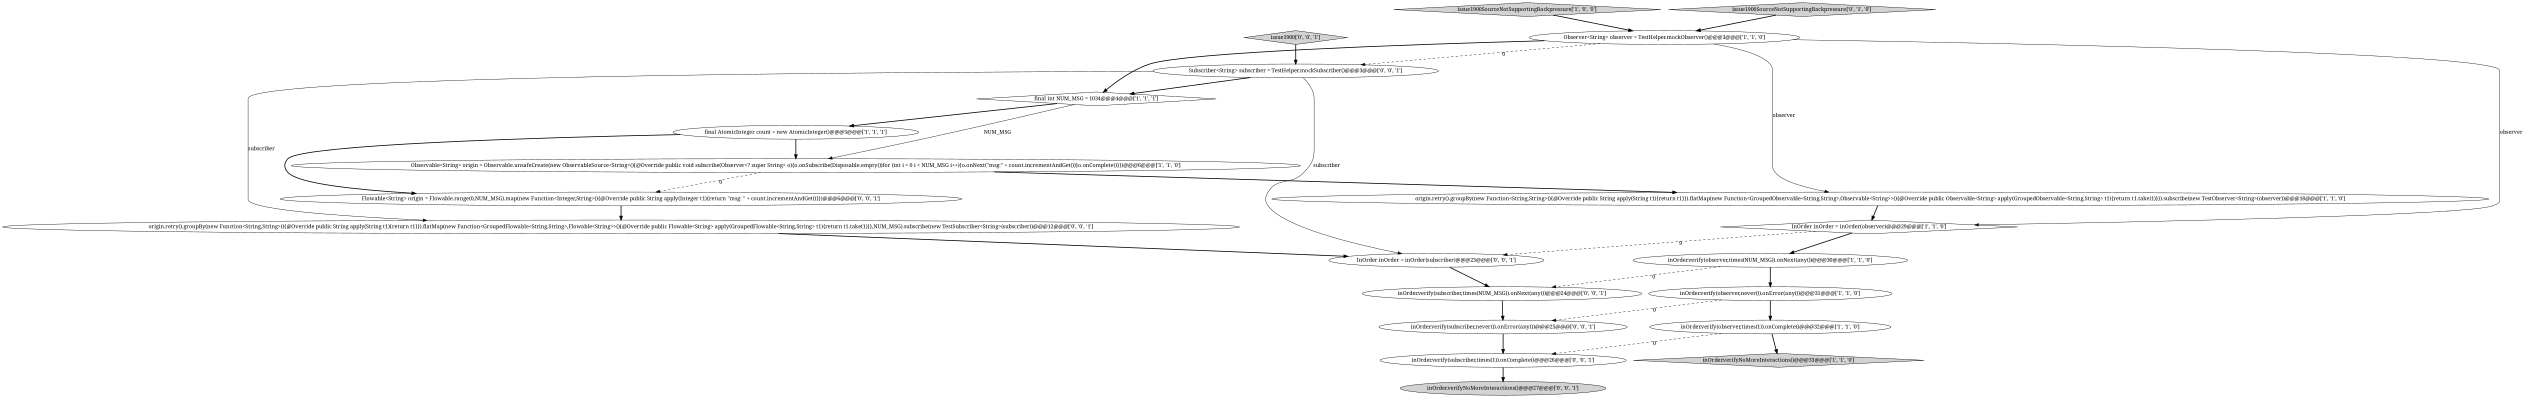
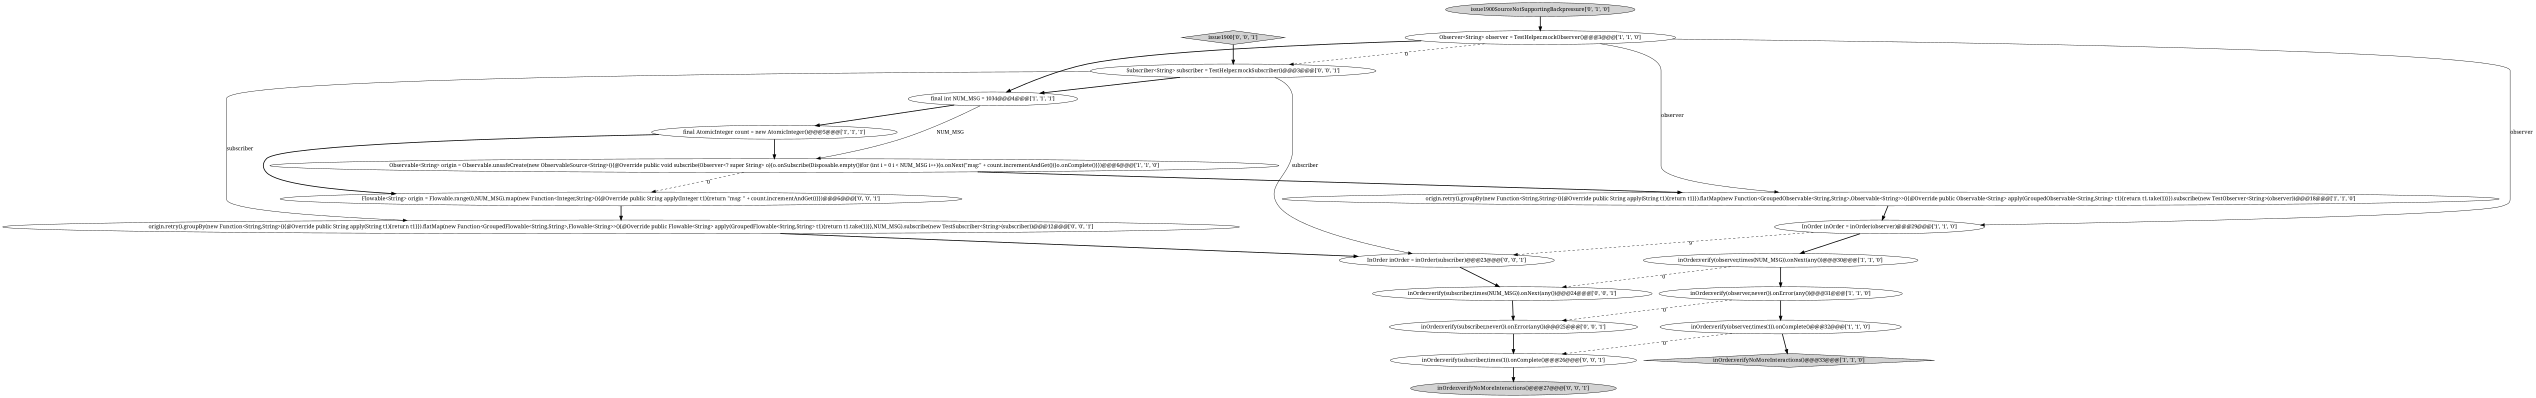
(1527, 10) -> none
(1802, 10) -> (1540, 10)
(1096, 99) -> (993, 99)
(1869, 227) -> (1880, 227)
